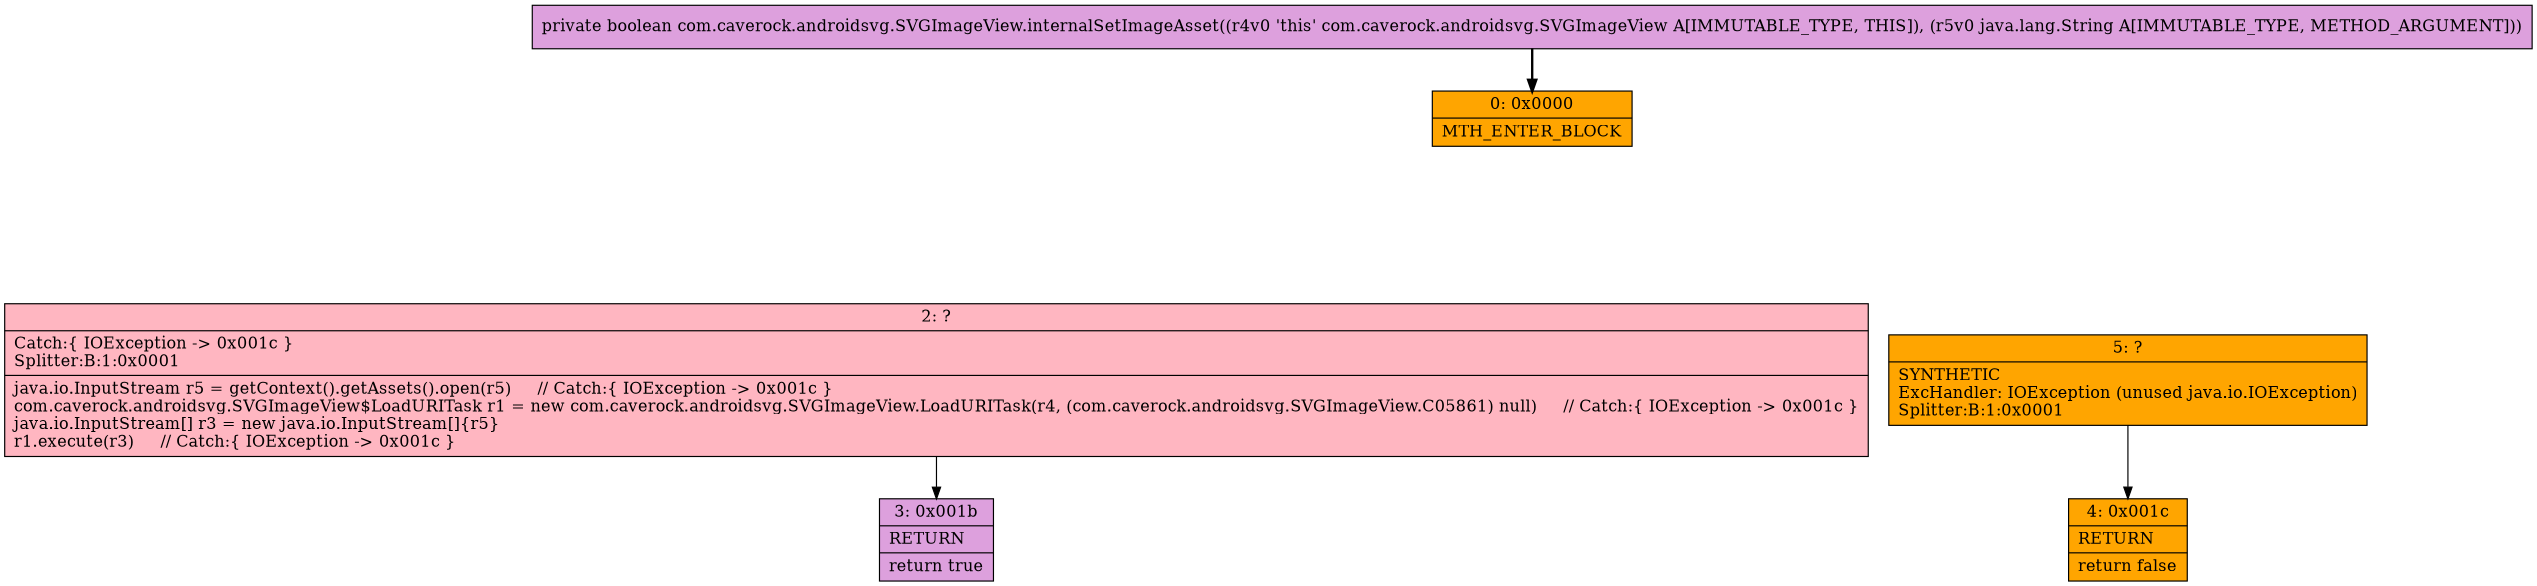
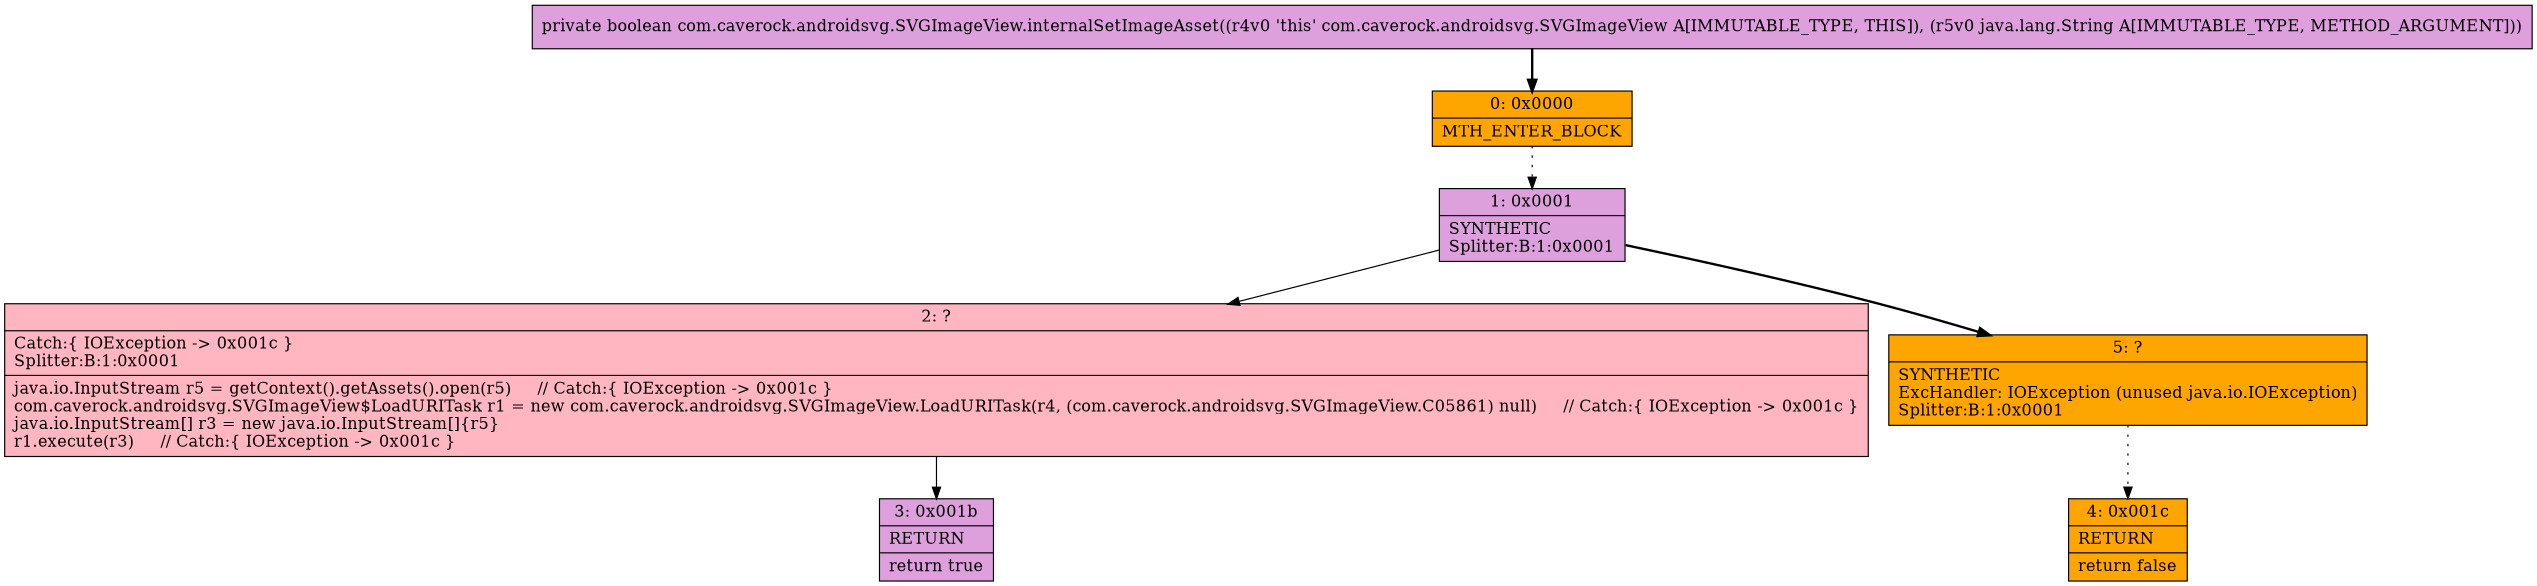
none -> (1532, 225)
(2128, 456) -> (2128, 456)
